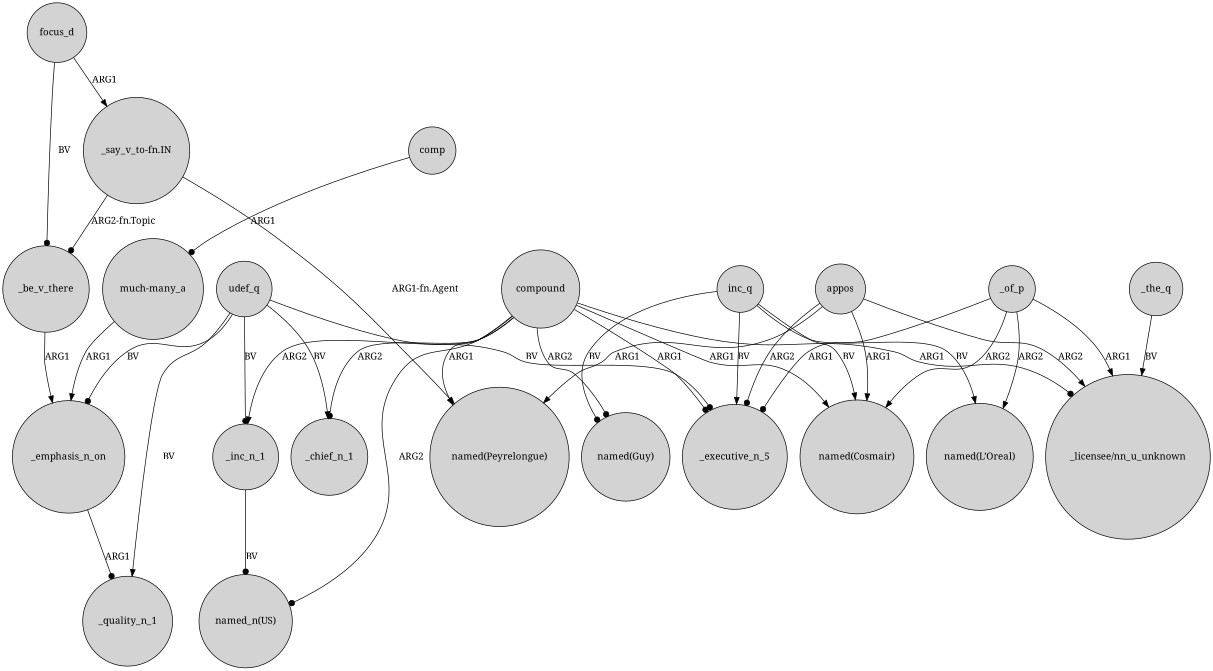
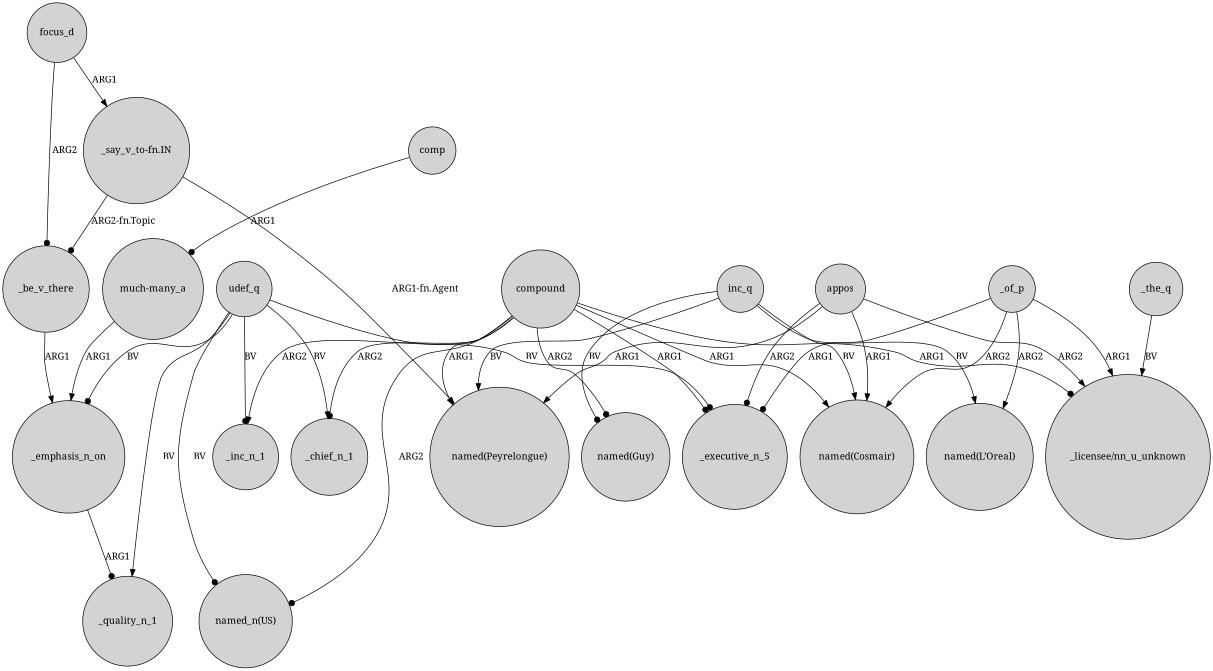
(65, 151) -> (65, 151)
(738, 355) -> (589, 339)
(246, 529) -> (179, 444)
